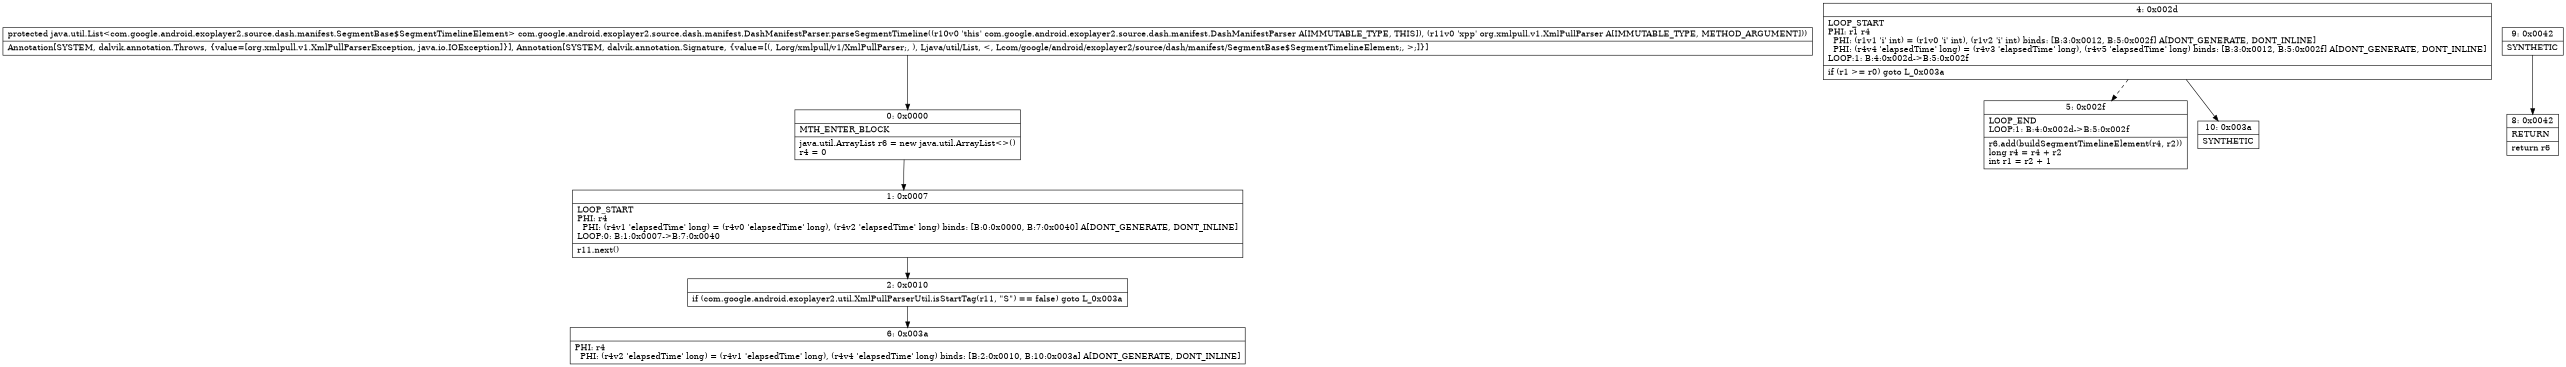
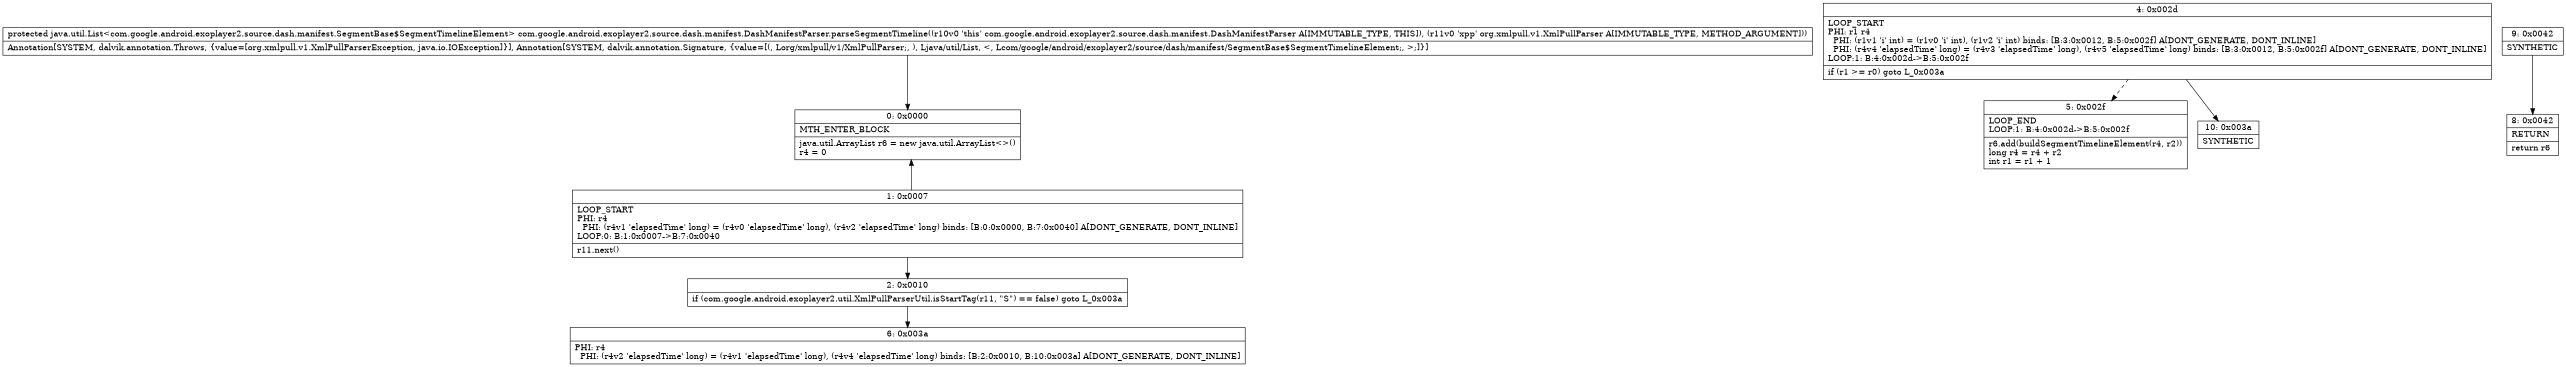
(2020, 162) -> (2020, 162)
(904, 172) -> (912, 178)
